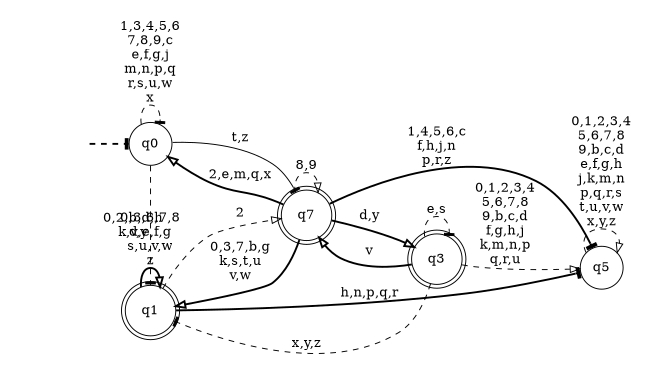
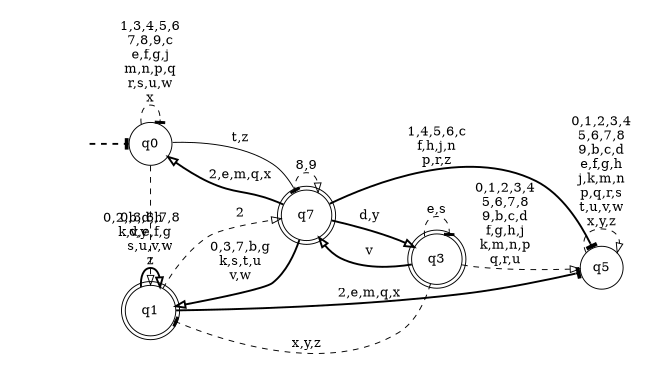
(151, 220) -> (151, 220)
(370, 293) -> (370, 293)
